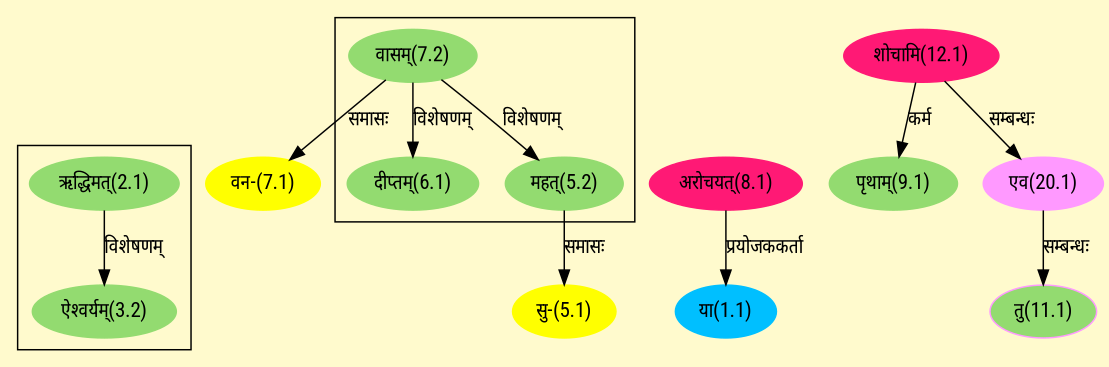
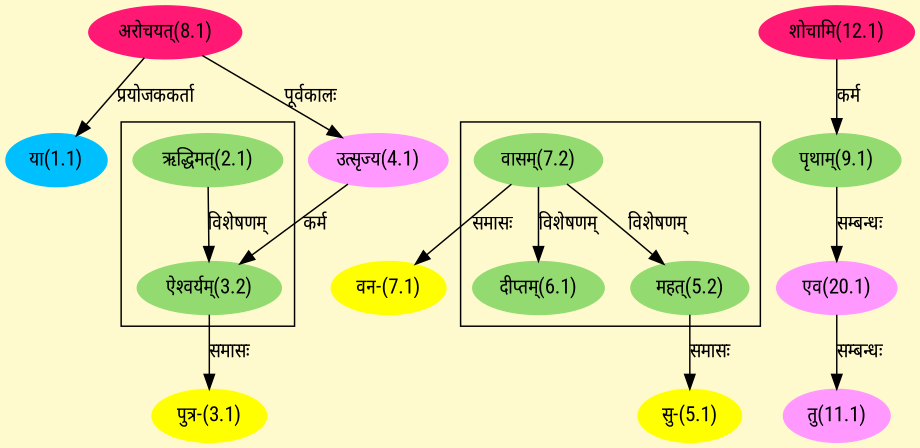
(977, 115) -> (837, 217)
none -> (378, 160)
(1043, 312) -> (837, 416)
none -> (209, 416)
